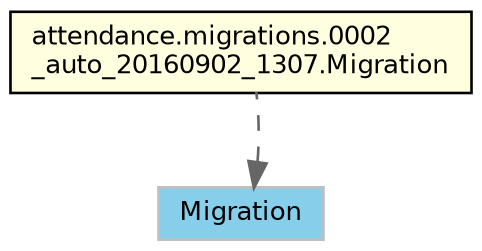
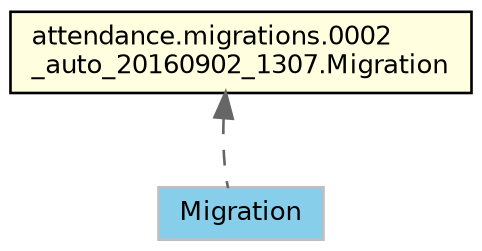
(259, 127) -> (224, 153)
